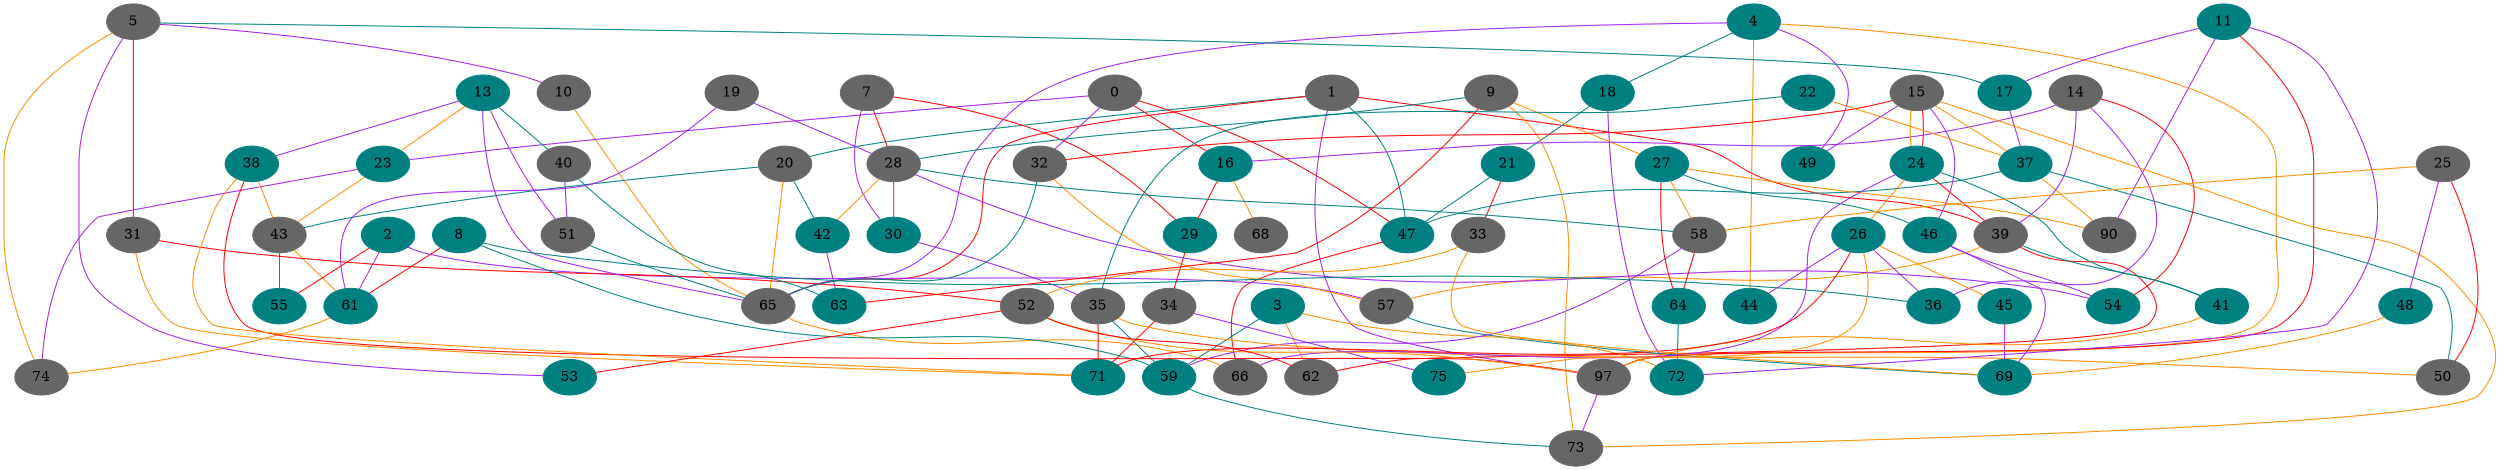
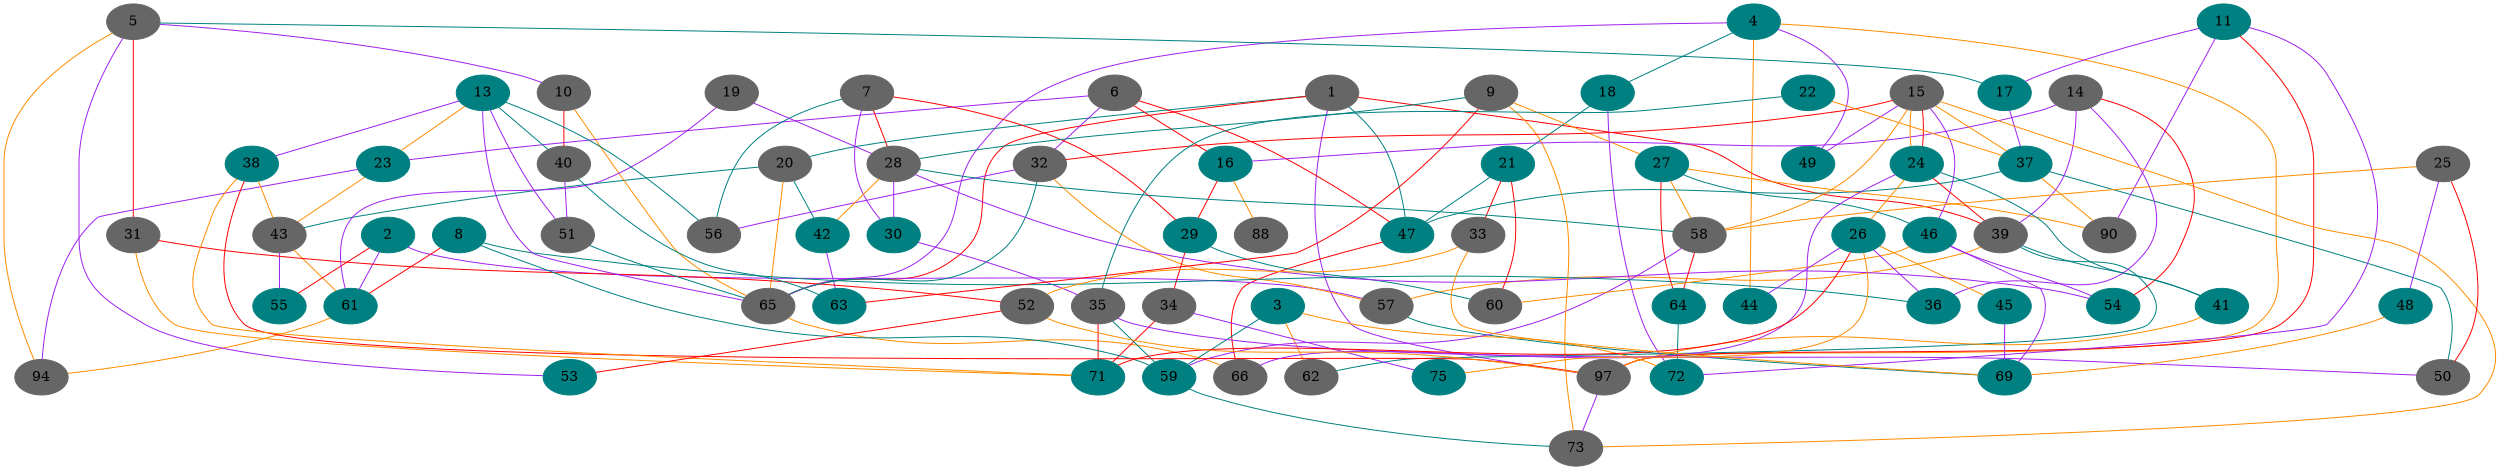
(1115, 93) -> (1115, 93)
none -> (564, 135)
none -> (1840, 184)
none -> (714, 235)
(1261, 235) -> (1261, 235)
none -> (1495, 306)
(1169, 342) -> none
(1832, 350) -> (1832, 350)
(2059, 360) -> (2059, 360)
(41, 377) -> (41, 377)
